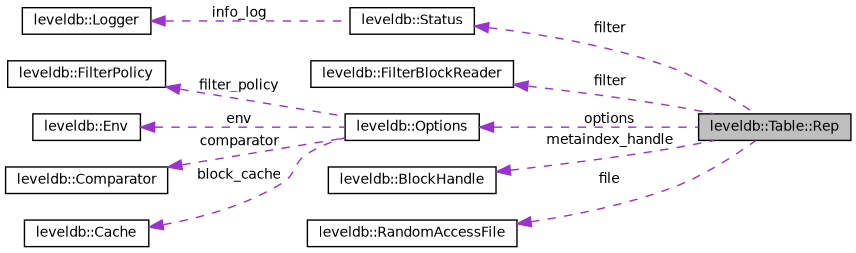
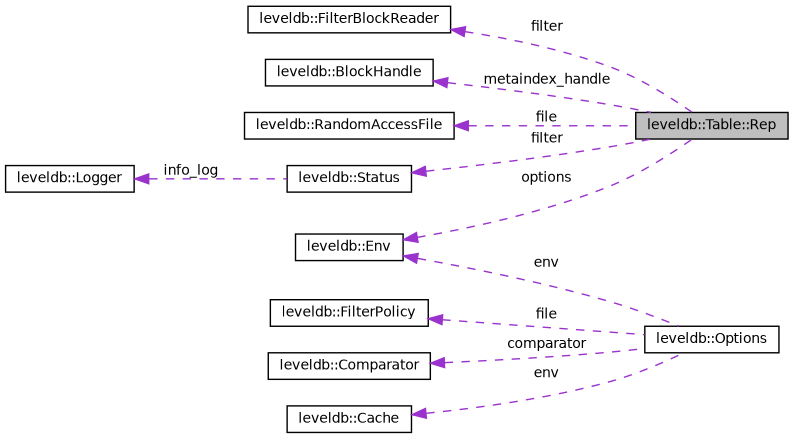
(238, 86) -> (545, 315)
(596, 127) -> (561, 204)
(238, 175) -> (545, 374)
